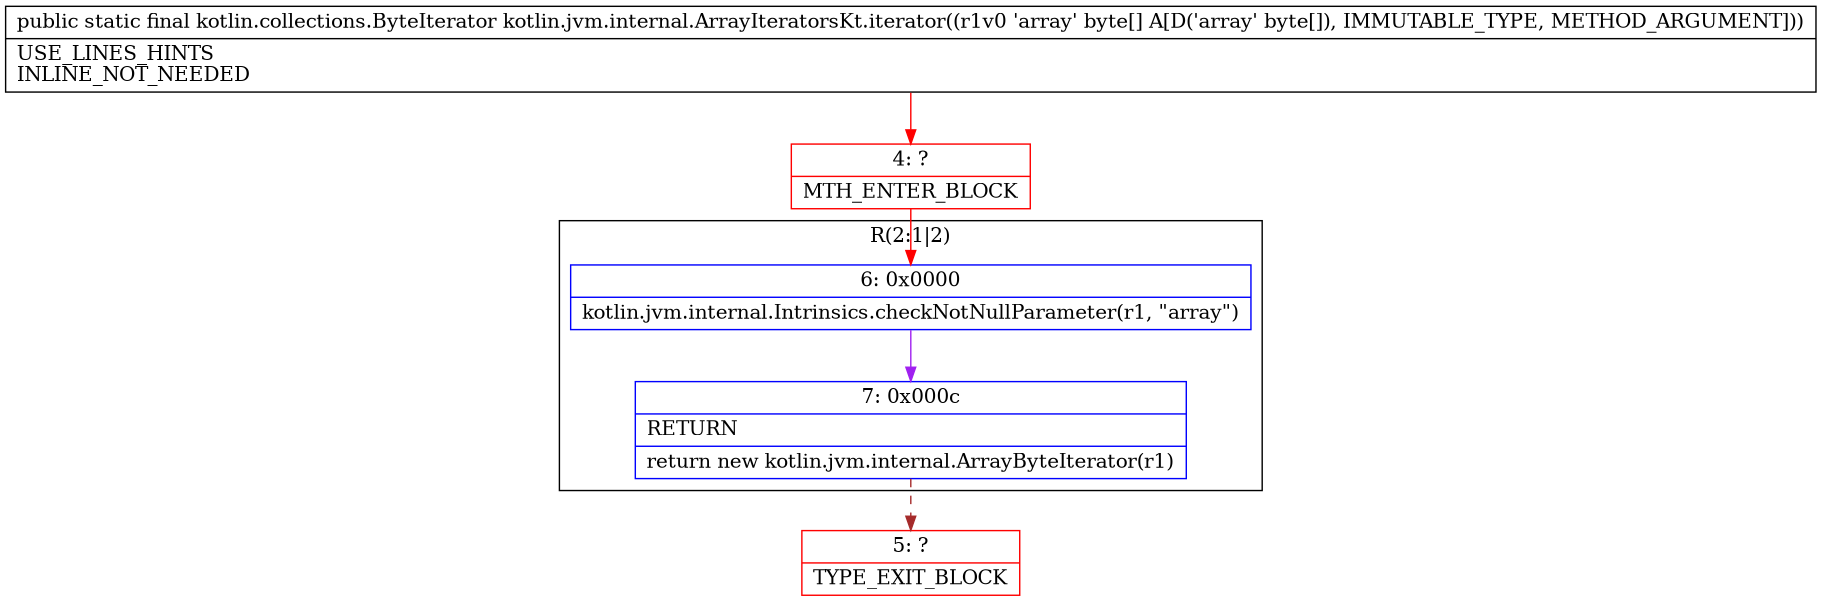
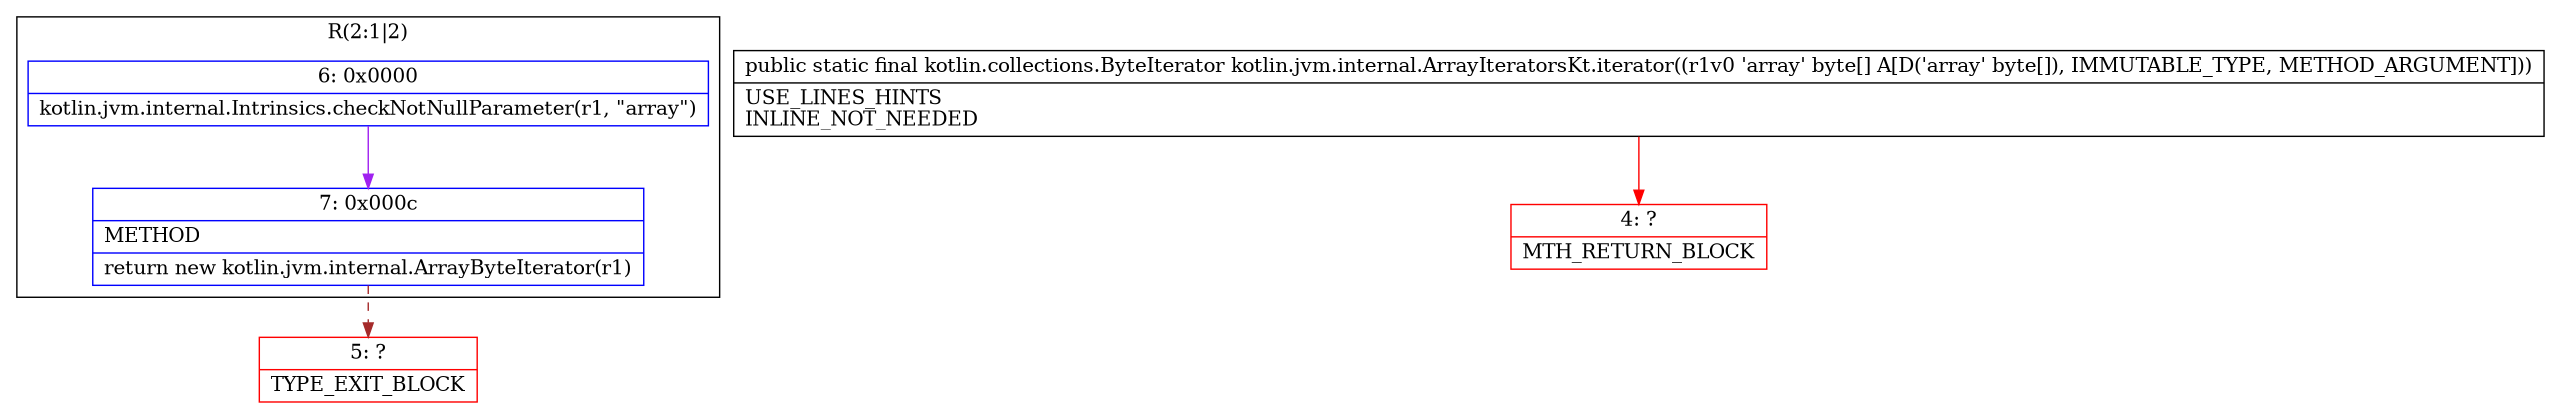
(911, 192) -> (1639, 252)
(911, 230) -> none
(692, 429) -> (153, 236)
